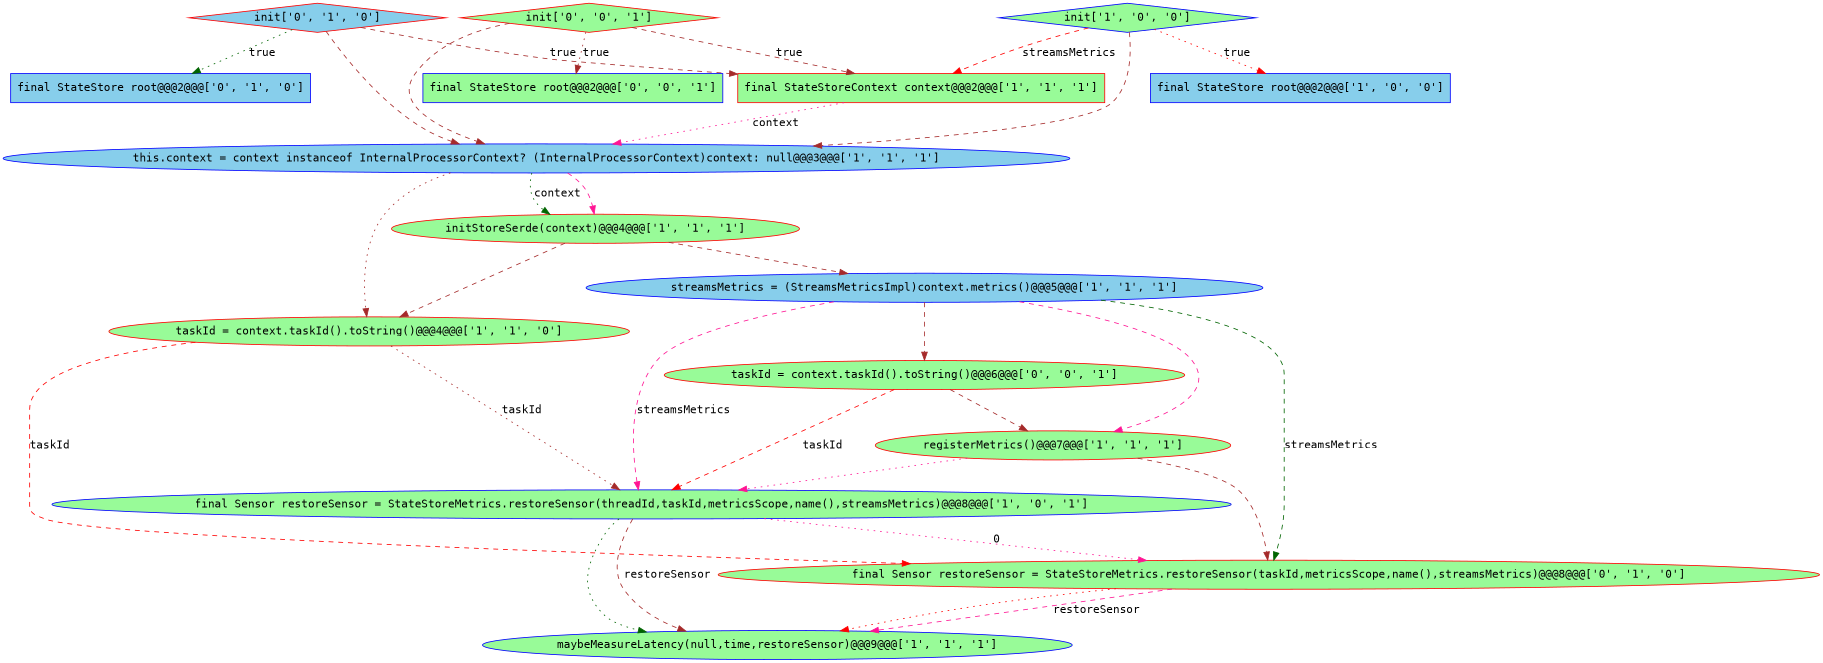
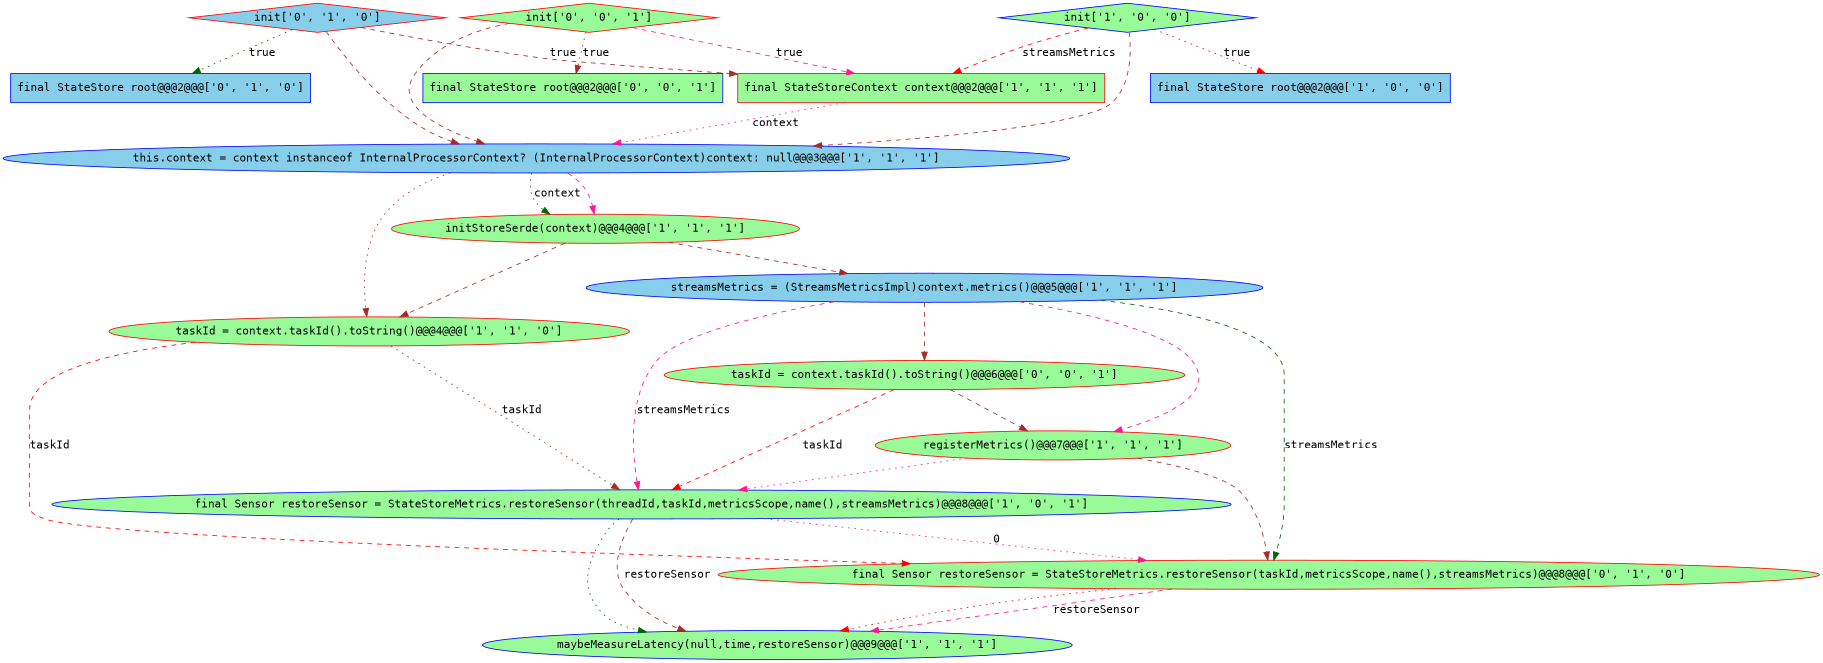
(739, 50) -> (739, 50)
